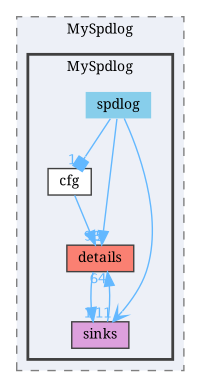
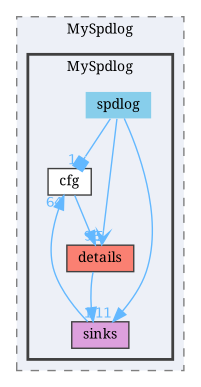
(110, 175) -> (110, 175)
(151, 216) -> (151, 216)
(110, 304) -> (54, 270)
